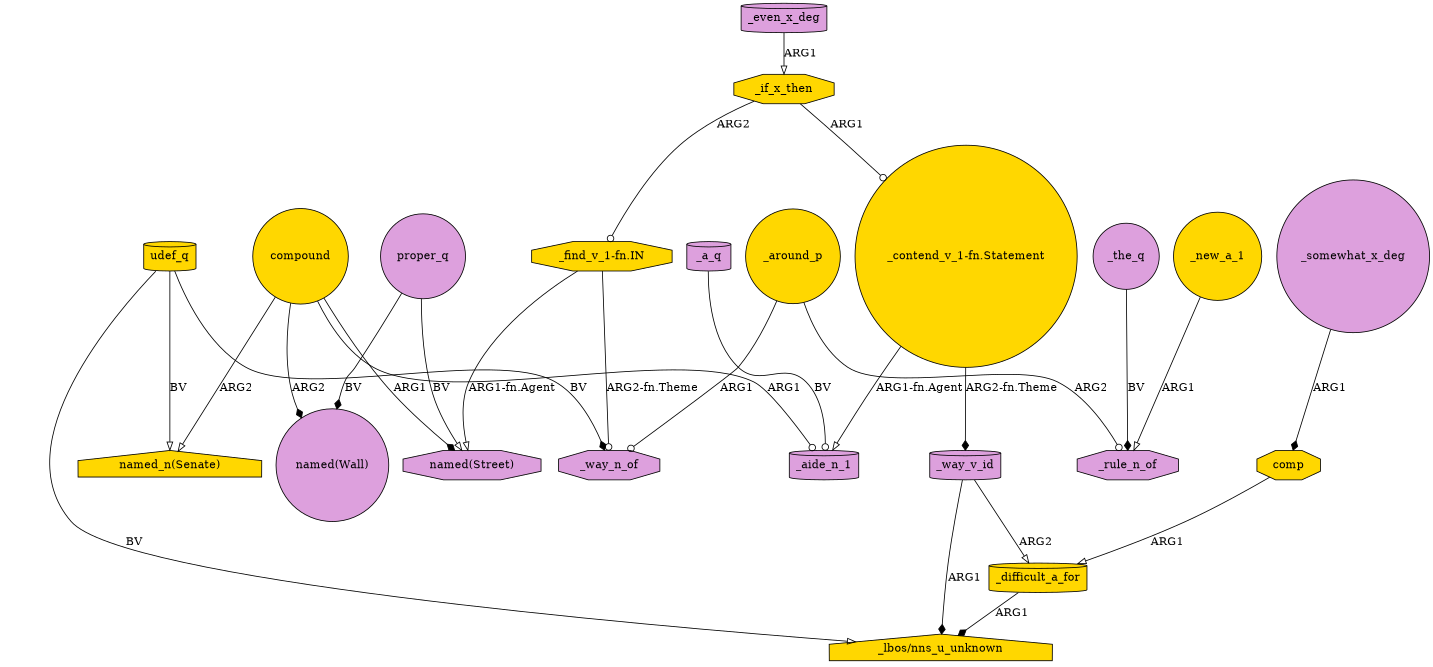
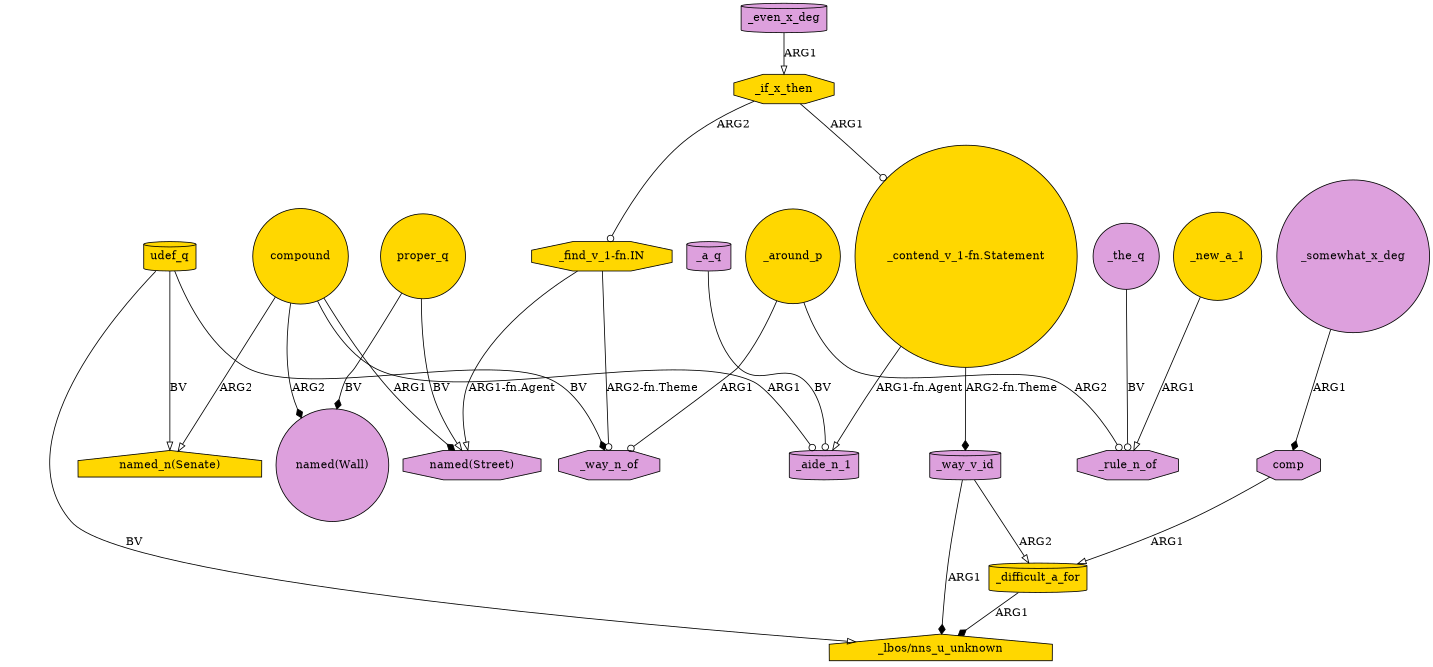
(423, 256) -> (423, 256)
(1127, 366) -> (1127, 366)
(1289, 465) -> (1289, 465)
